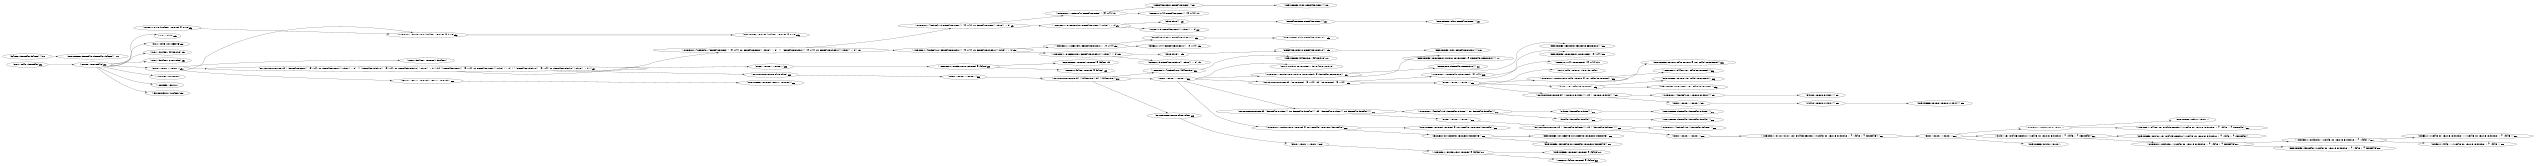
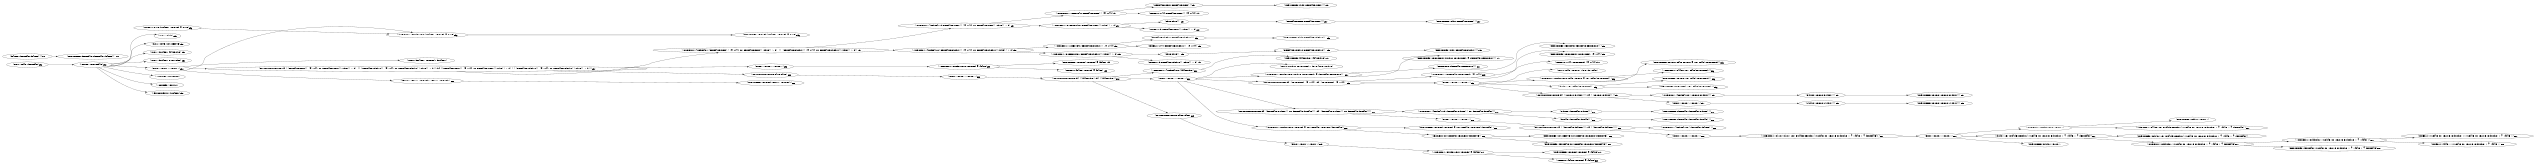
none -> (1940, 95)
